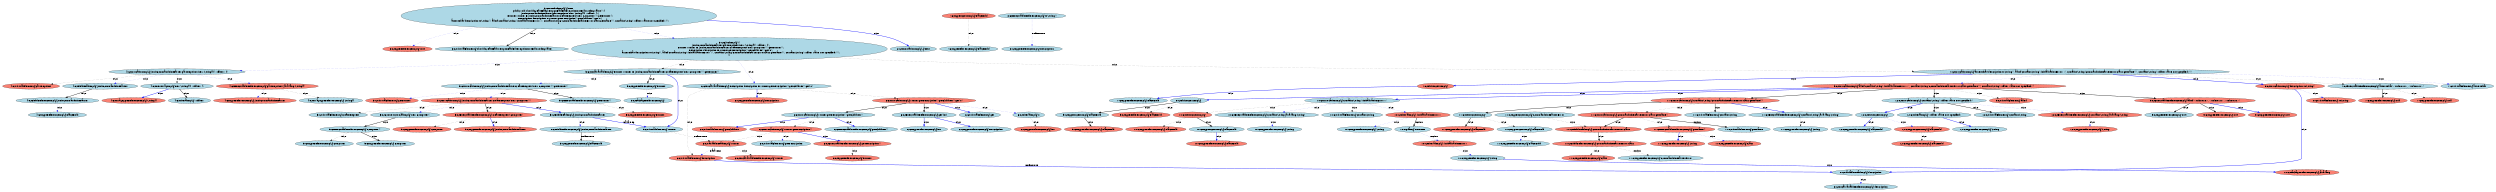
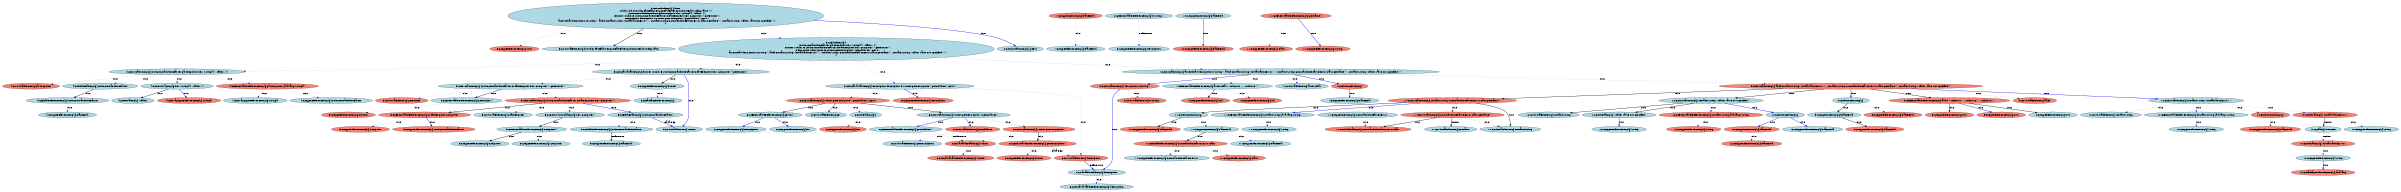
(255, 101) -> (331, 101)
(1204, 122) -> none
(1654, 122) -> (1481, 122)
(1897, 122) -> (1769, 122)
(818, 136) -> (1038, 136)
(1599, 136) -> (1197, 136)
(1637, 151) -> (1177, 151)
